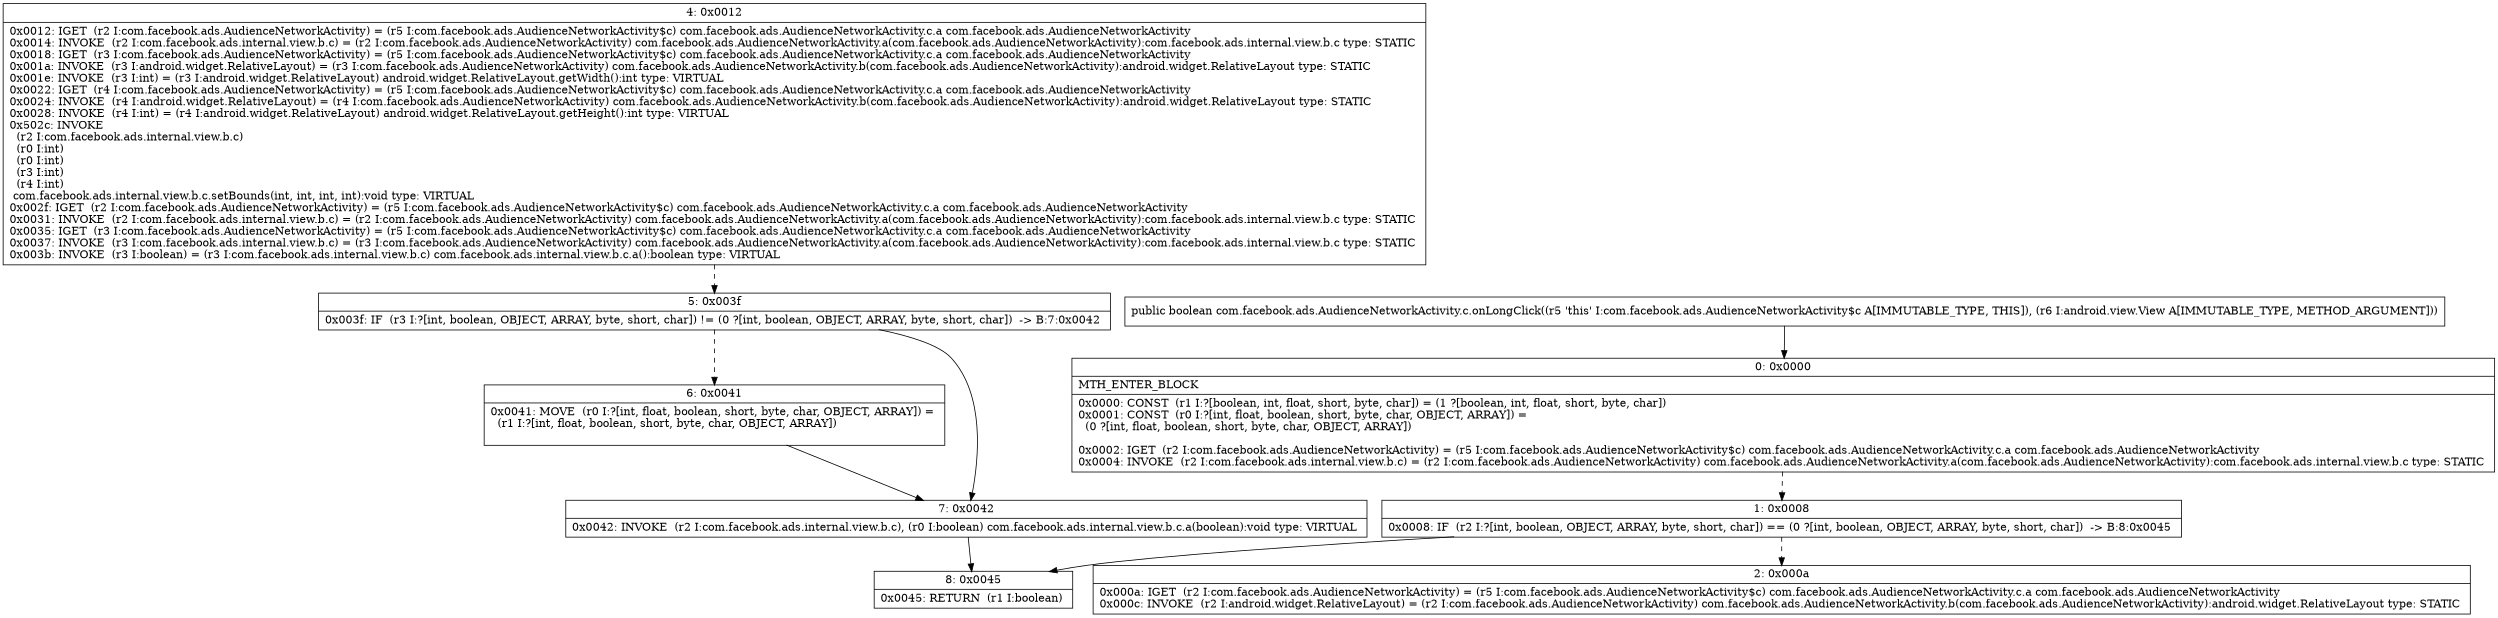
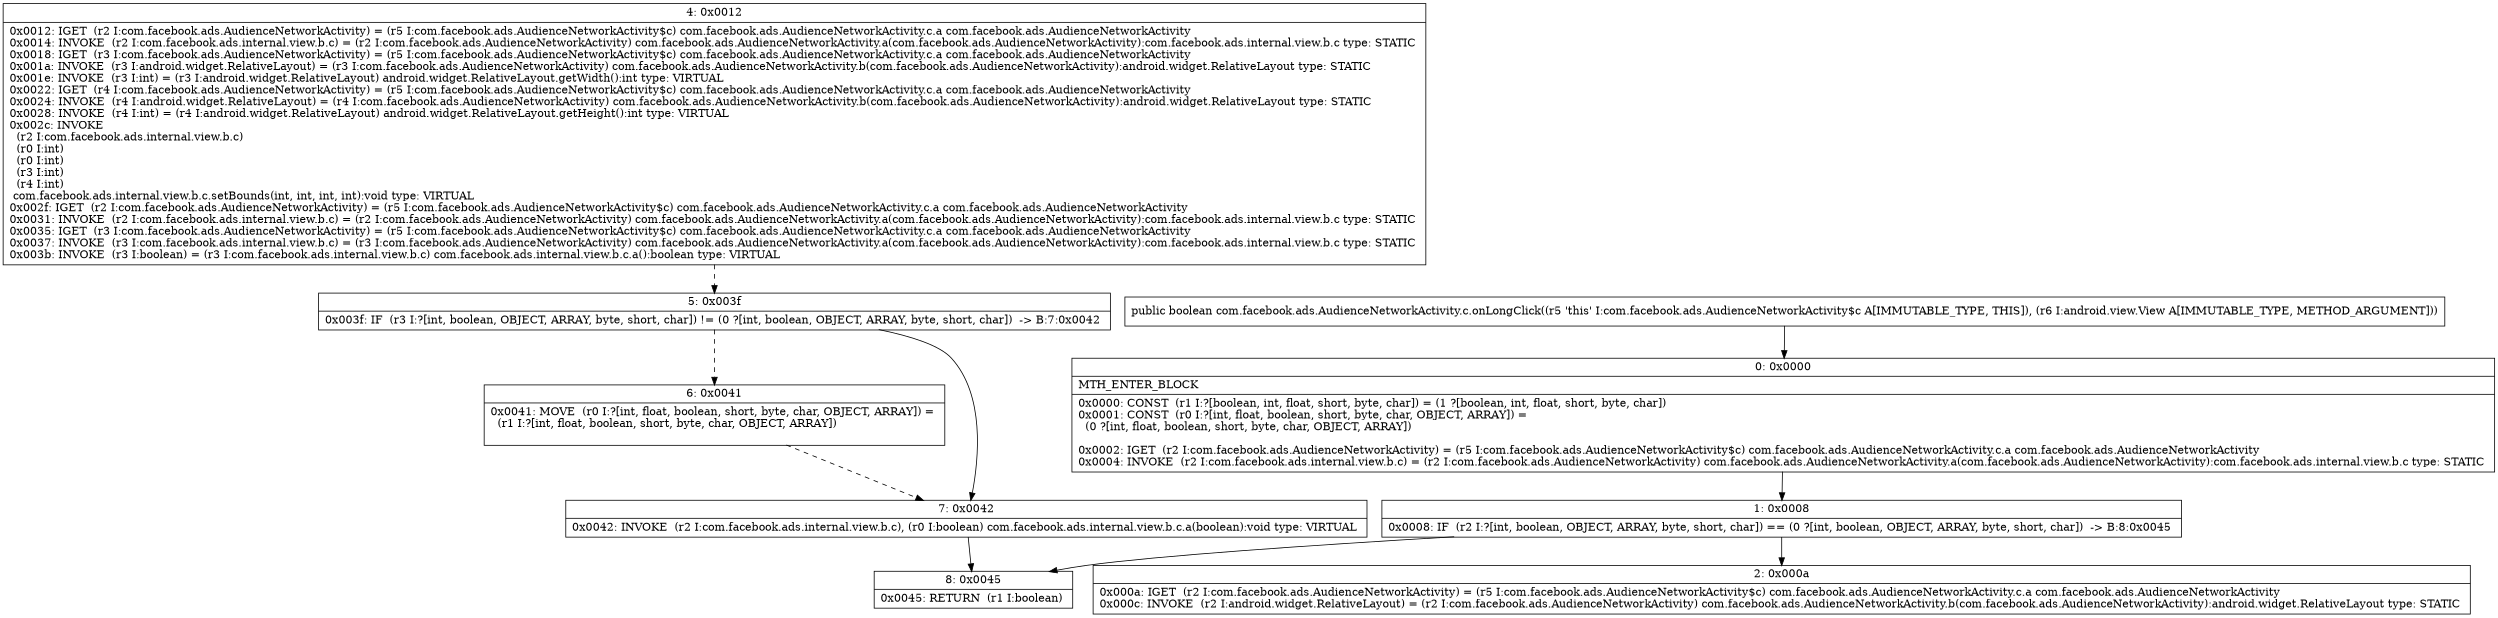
(60, 126) -> (60, 126)
(851, 471) -> (851, 471)
(1782, 482) -> (1782, 482)
(1782, 547) -> (1782, 547)
